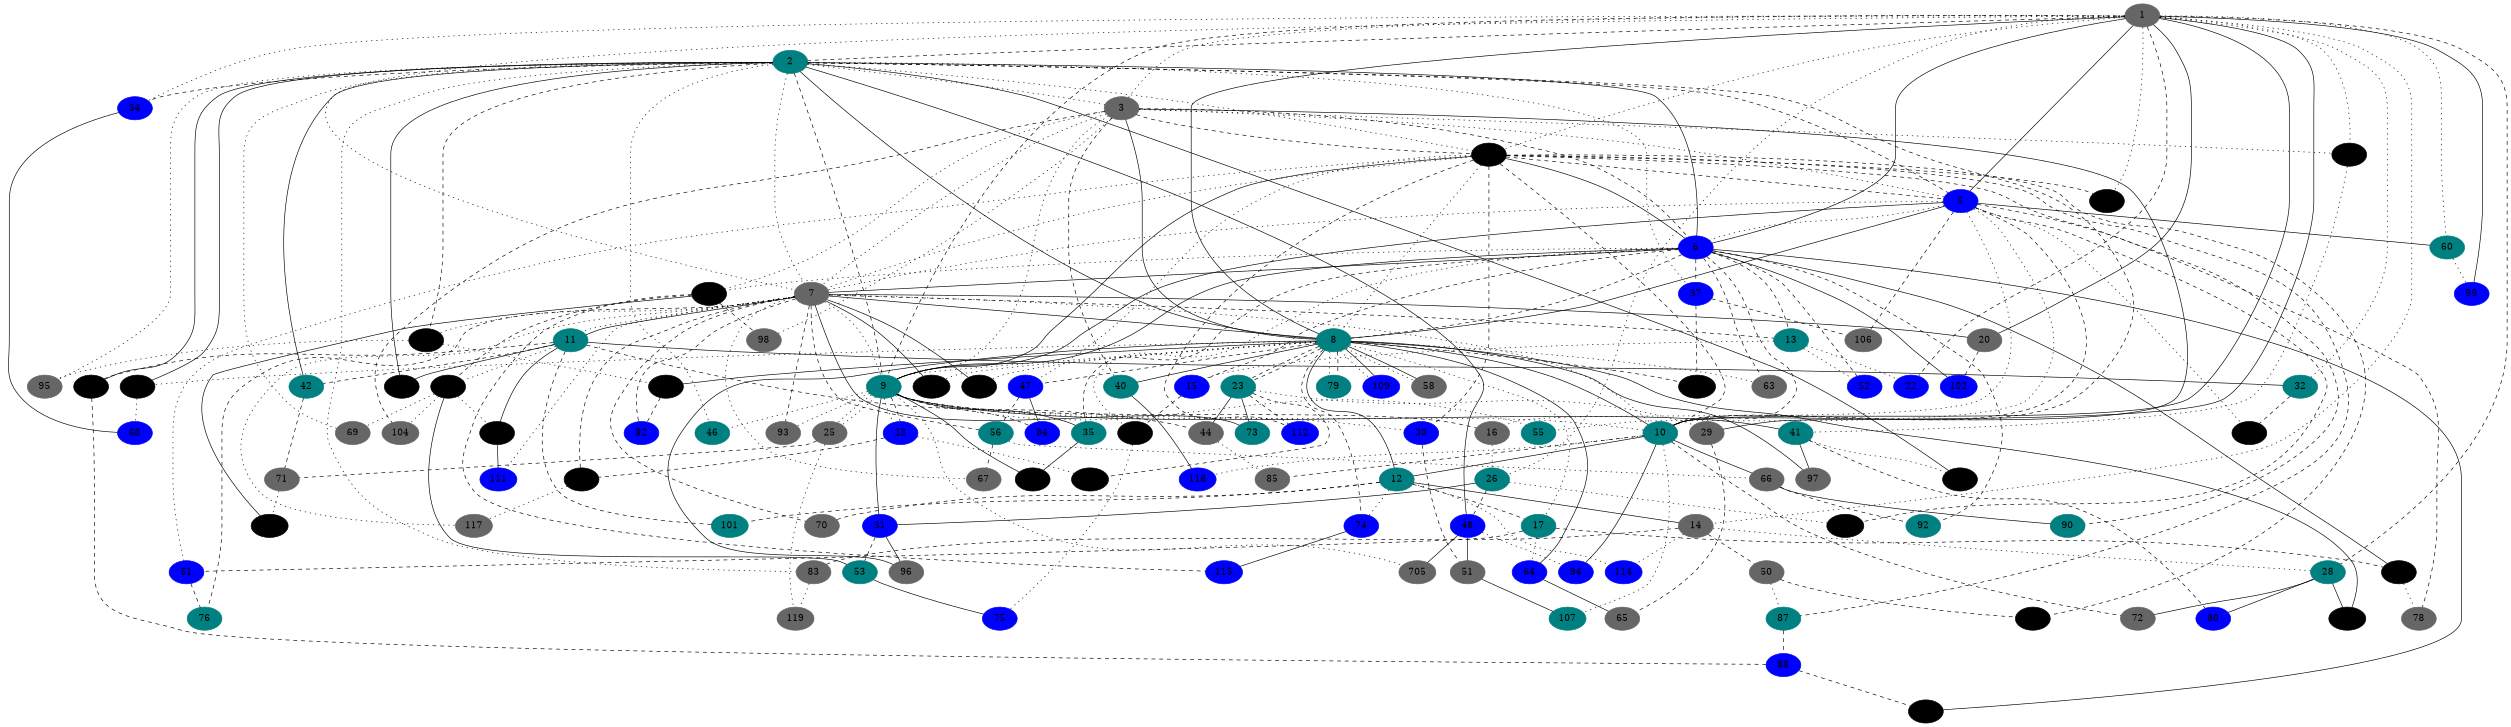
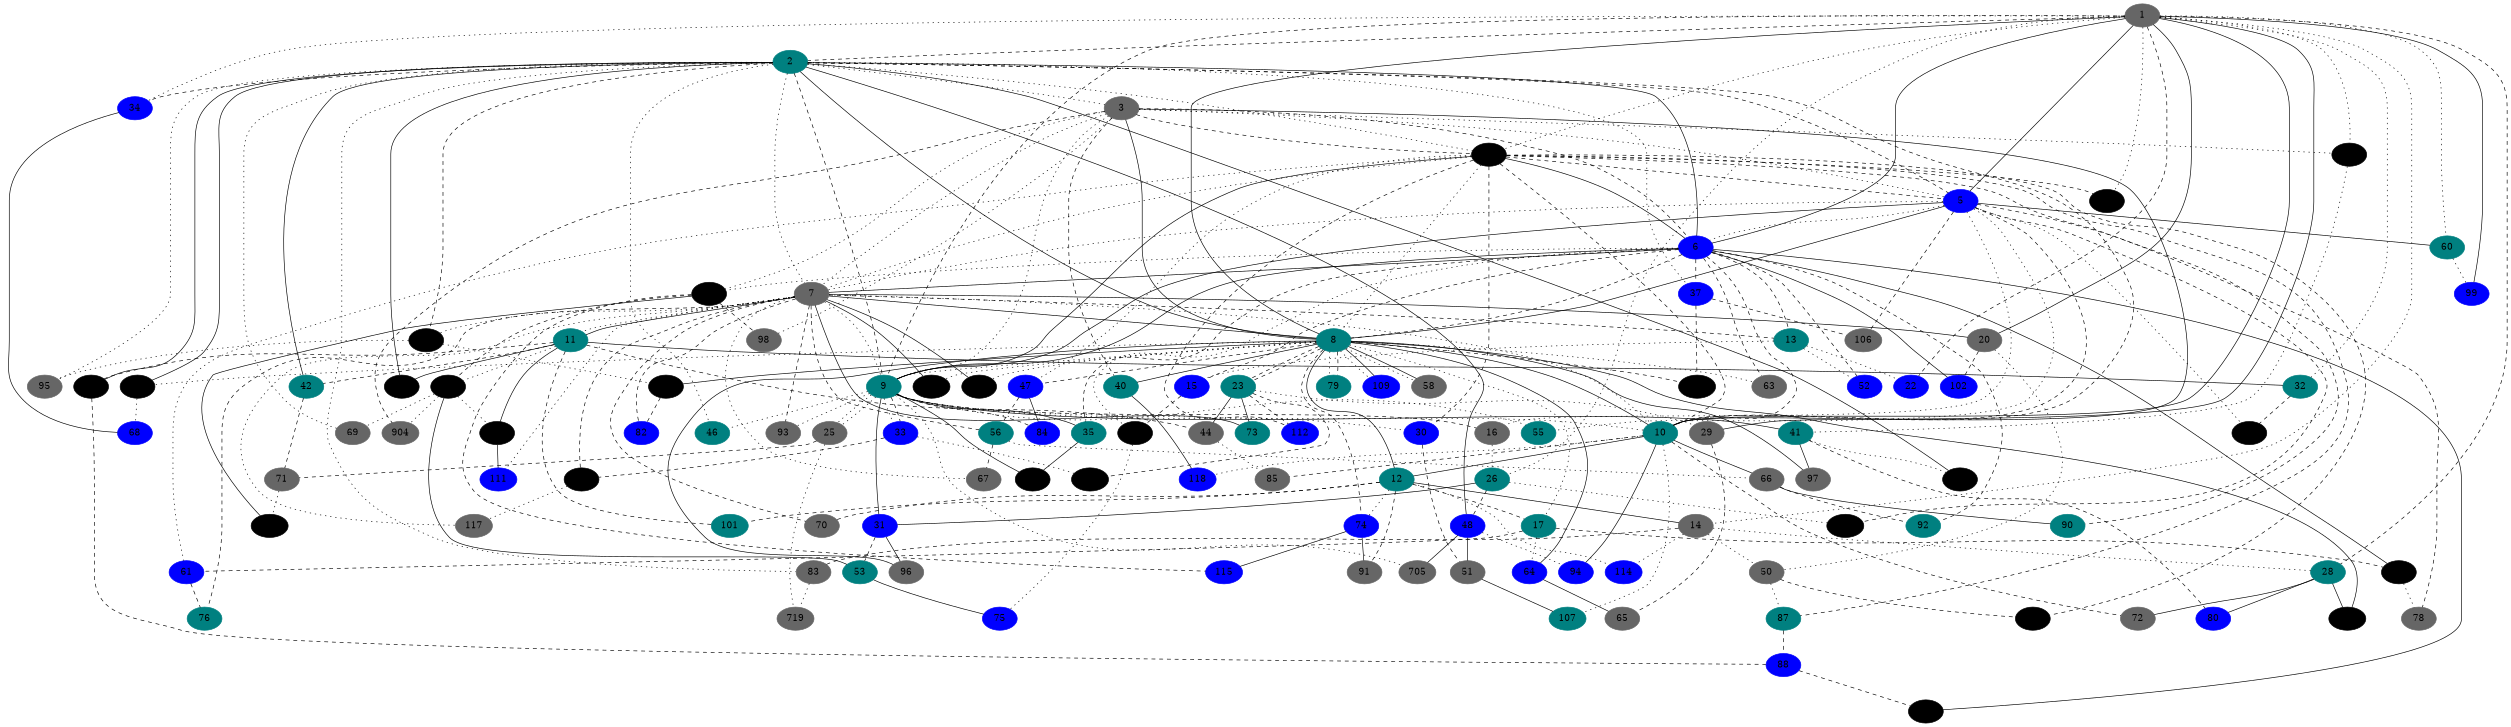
(1617, 19) -> none
(962, 38) -> none
(400, 433) -> (400, 433)
none -> (1993, 527)
(1731, 549) -> (1731, 549)
none -> (1365, 572)
(796, 619) -> (796, 619)
